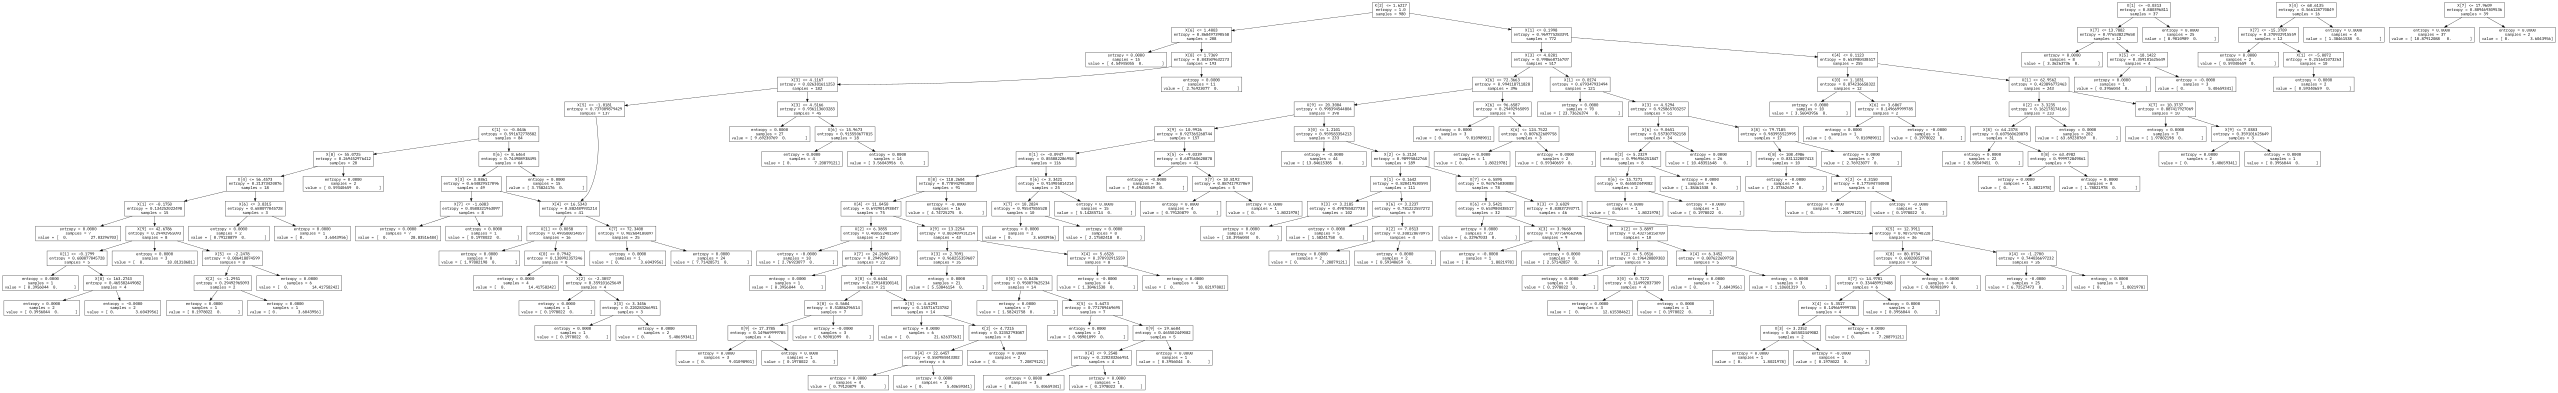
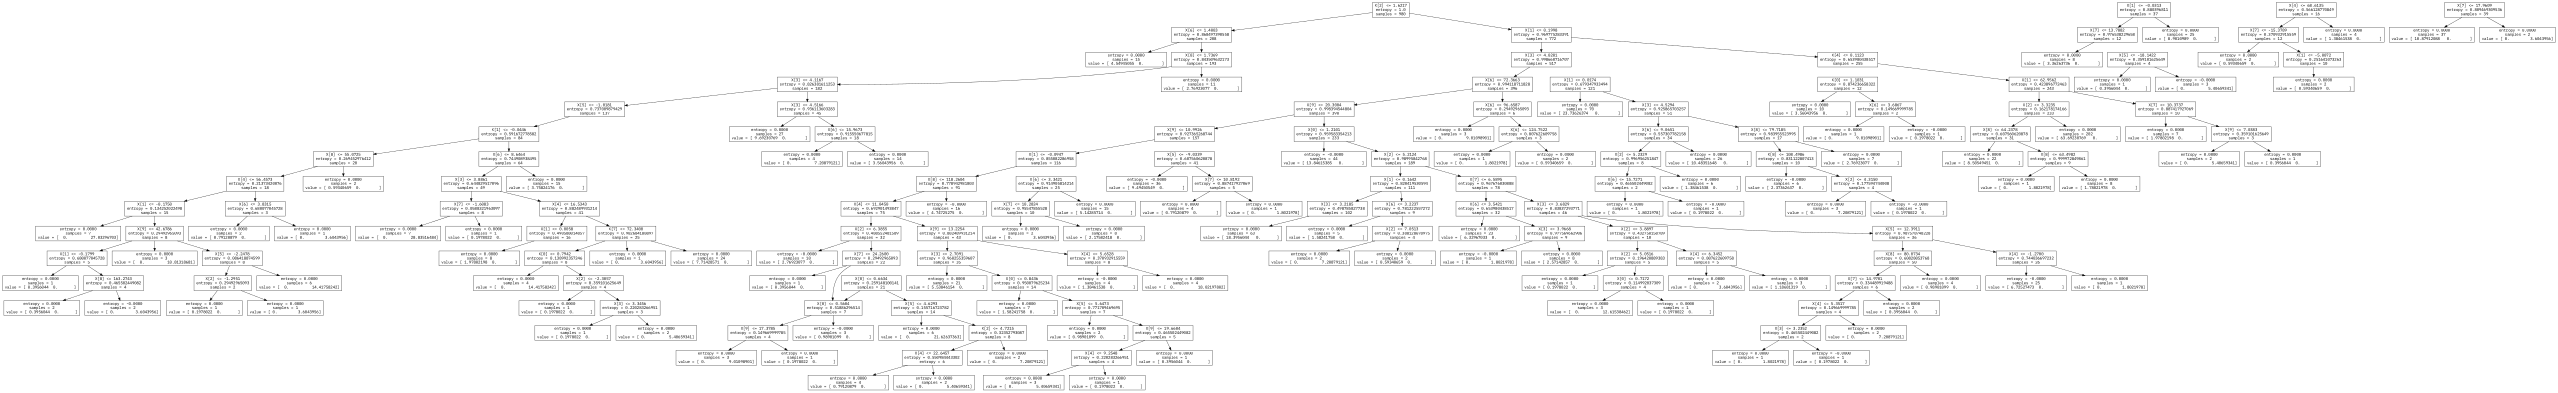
(2121, 46) -> none
(1559, 71) -> none
(1848, 71) -> none
(1185, 145) -> none
(598, 160) -> (553, 121)
(1046, 170) -> none
(556, 245) -> (592, 245)
(871, 269) -> (837, 279)
none -> (983, 270)
